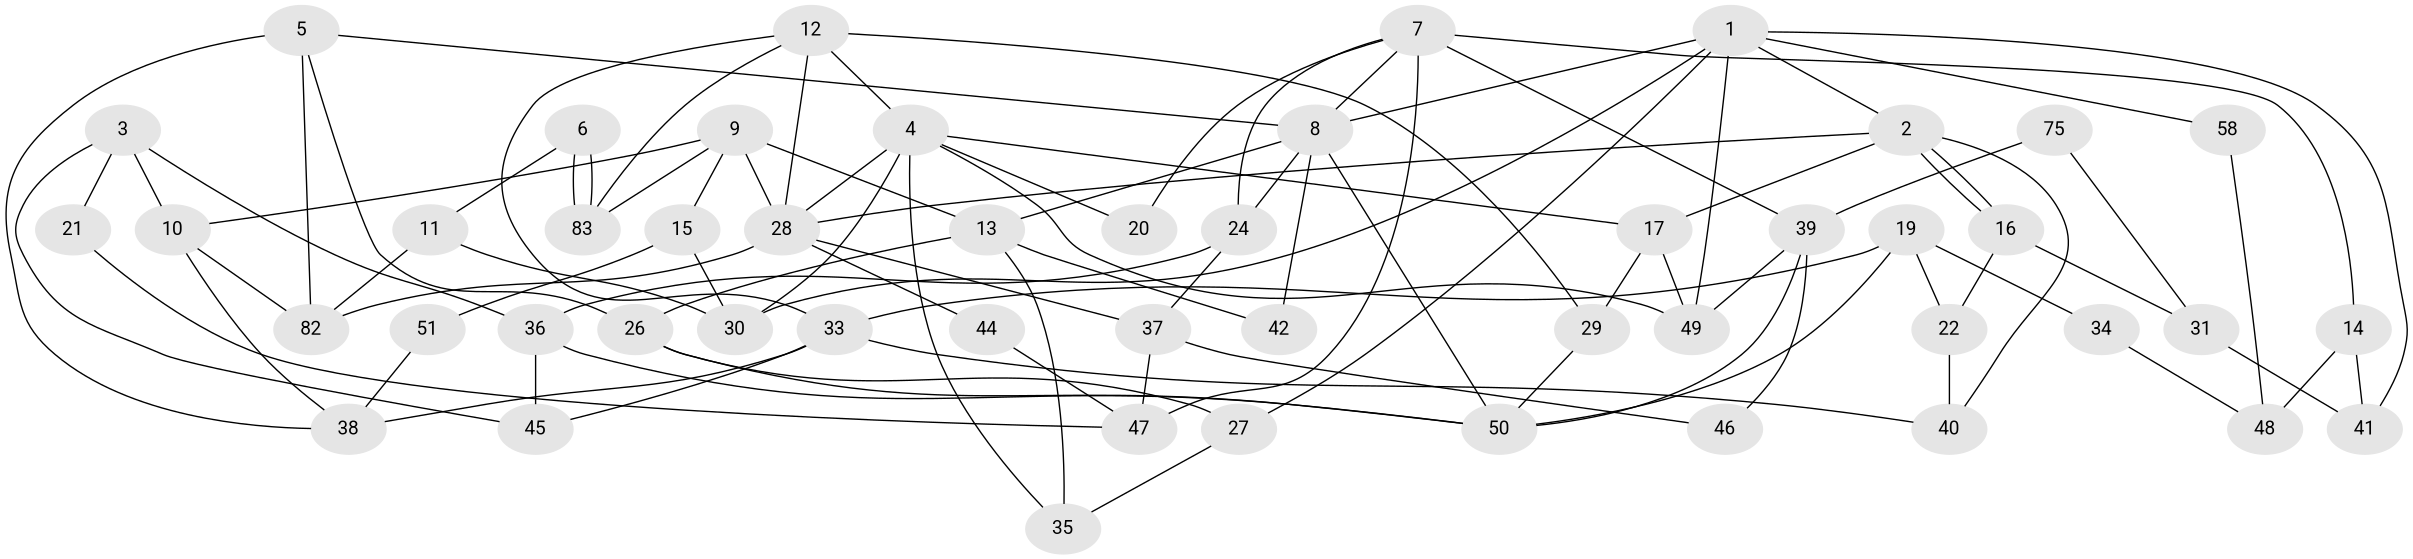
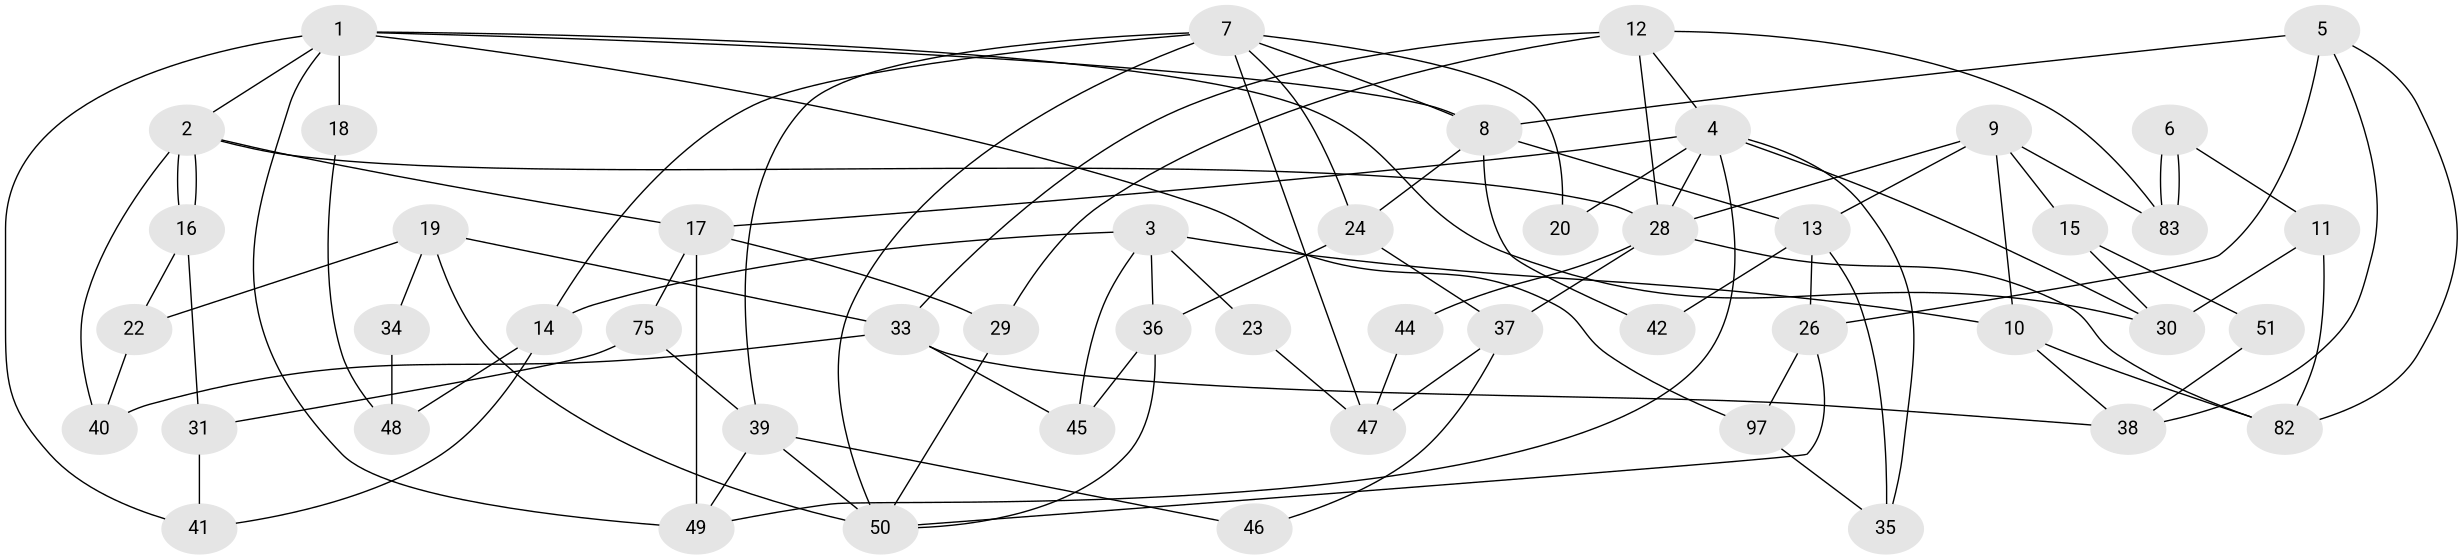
(2228, 130) -> (339, 130)
(73, 230) -> (1253, 330)
none -> (840, 255)
none -> (674, 272)
(1407, 280) -> (931, 198)
(1239, 429) -> (1757, 429)
